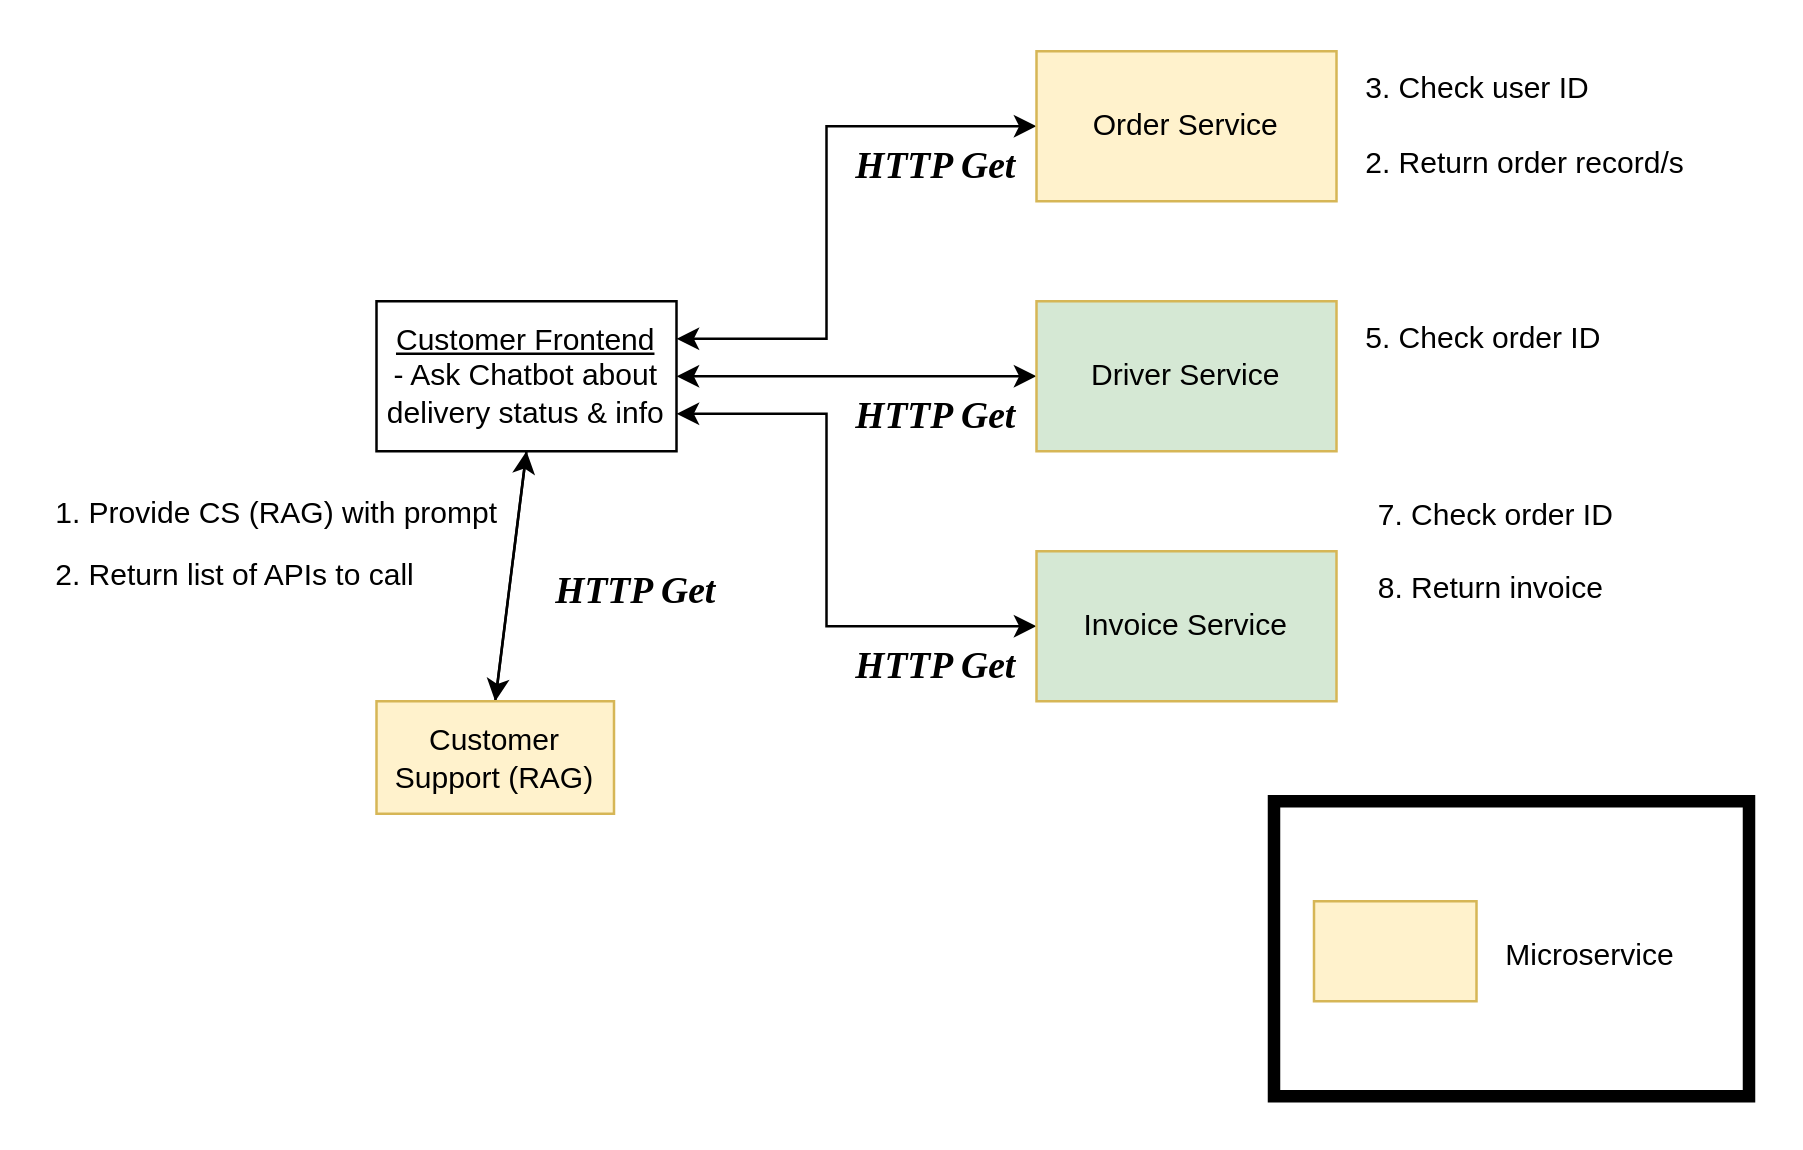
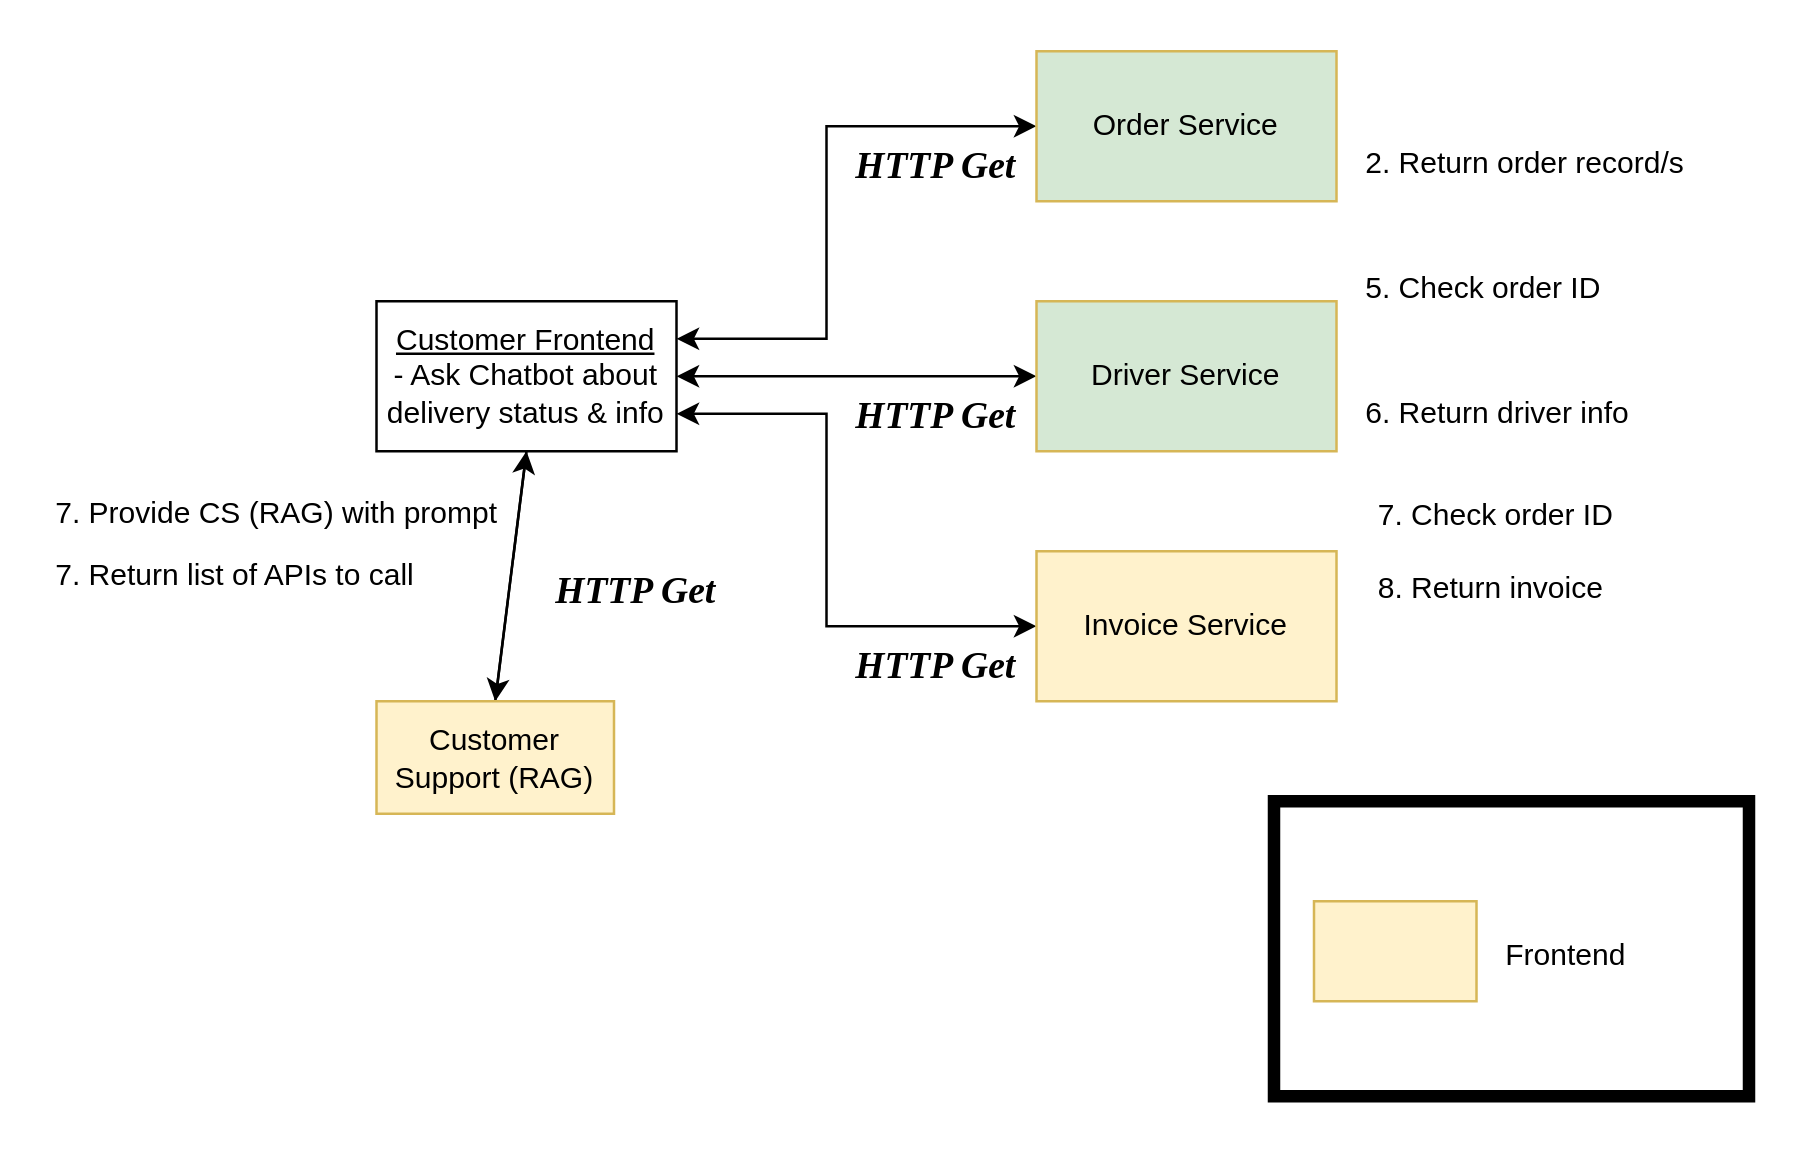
(1499, 89) -> none
(1186, 126) -> (1186, 126)
(1511, 339) -> (1511, 289)
none -> (1524, 414)
(285, 514) -> (285, 514)
(265, 576) -> (265, 576)
(1186, 626) -> (1186, 626)
(1595, 975) -> (1573, 957)
